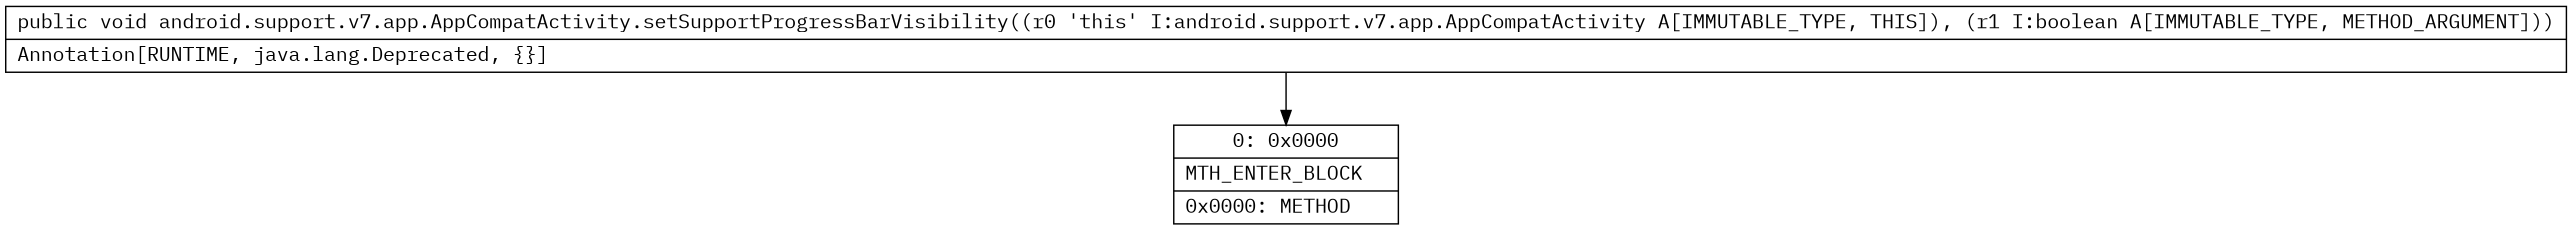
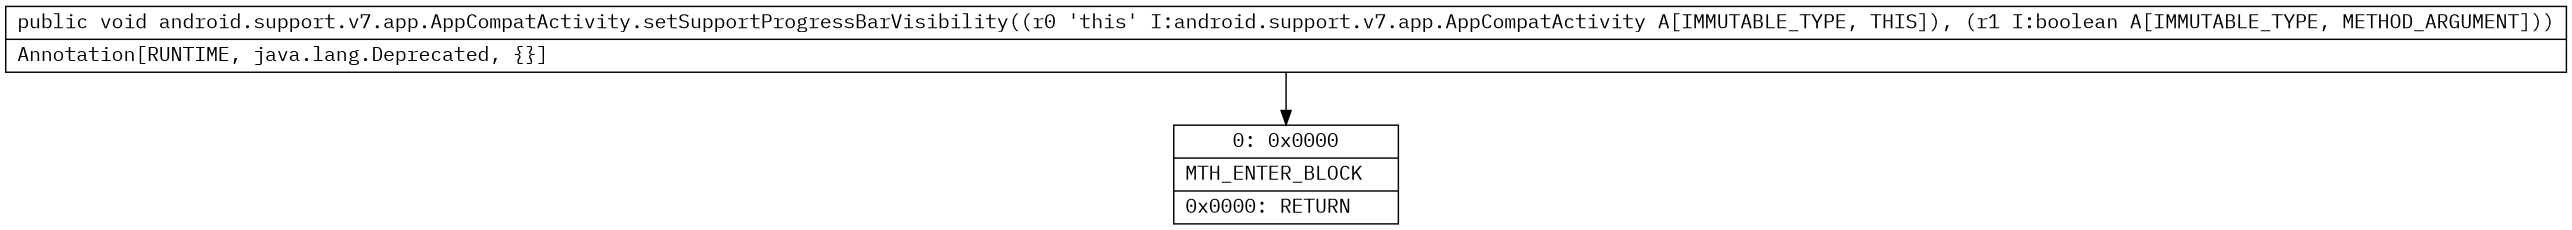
(1286, 207) -> (1286, 207)
